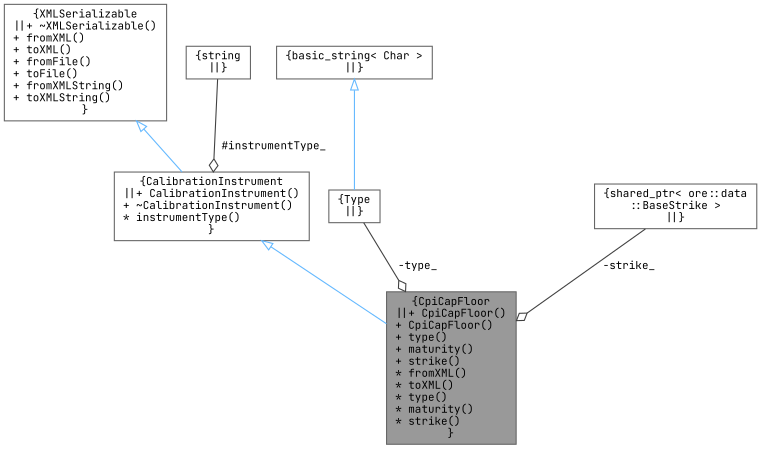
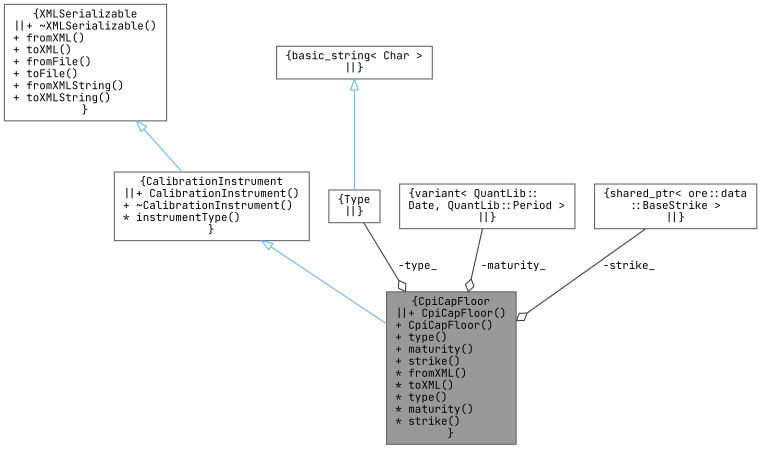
(218, 63) -> none
none -> (487, 206)
